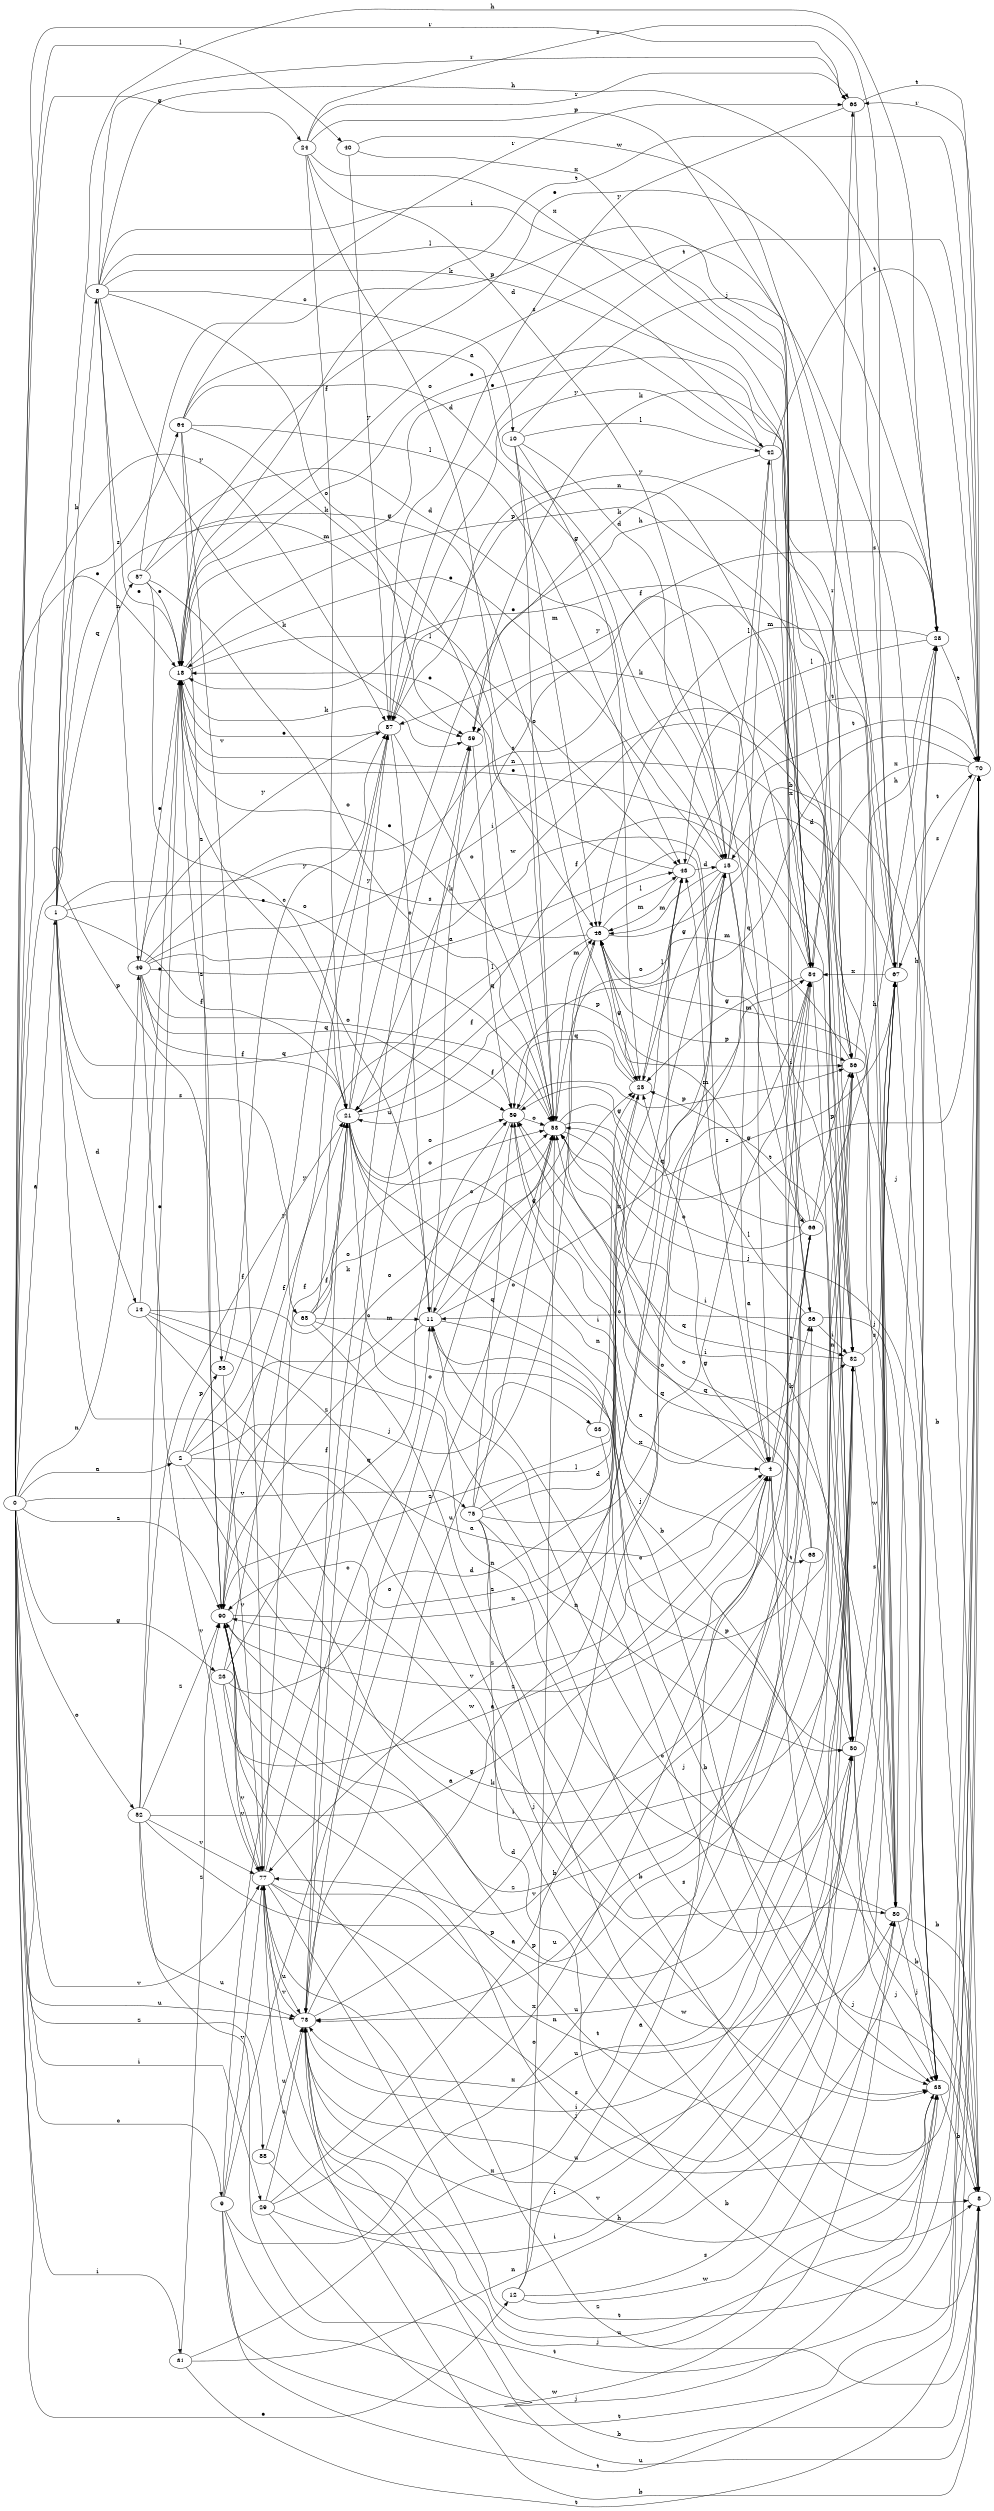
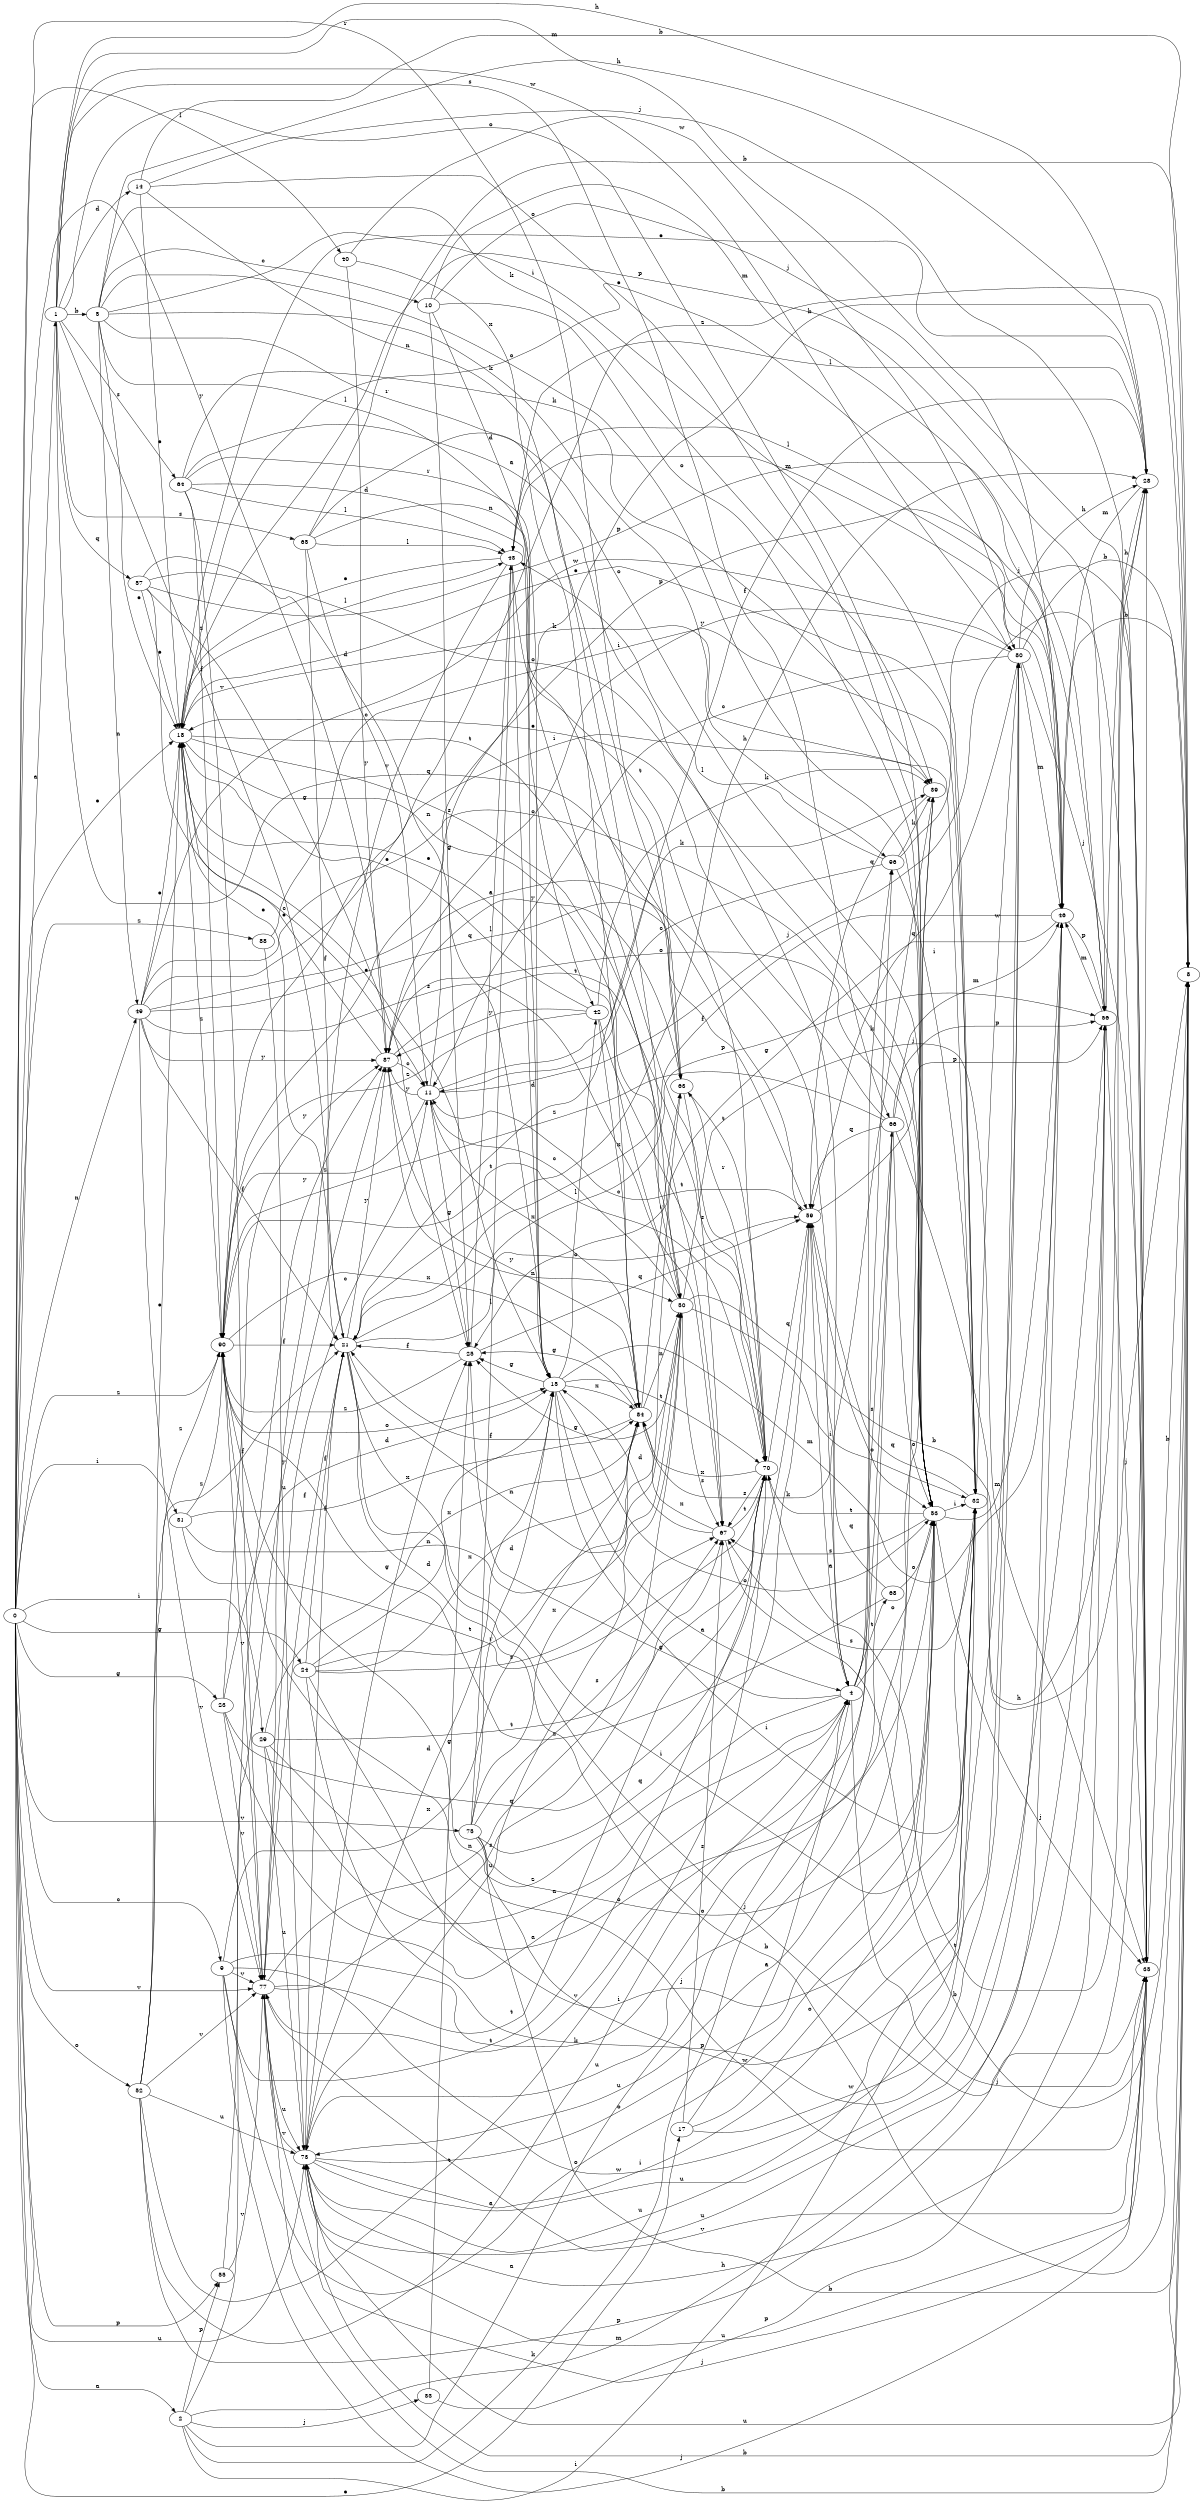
(641, 424) -> none
none -> (400, 1088)
(812, 1319) -> (893, 863)
(339, 1342) -> (356, 1432)
(775, 1369) -> (814, 1417)
none -> (599, 1392)
(504, 1432) -> (1014, 1891)
(513, 2295) -> (682, 2130)
